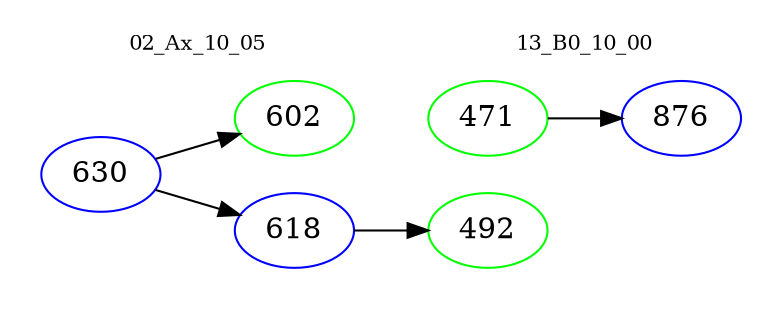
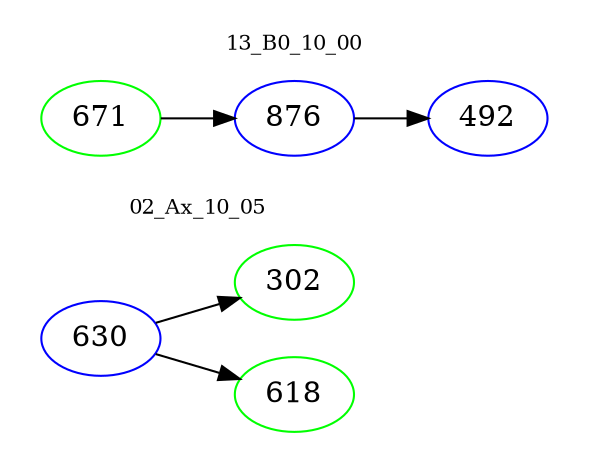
(294, 118) -> (294, 282)
(488, 118) -> (101, 118)
(294, 230) -> (294, 395)
(383, 230) -> (381, 118)
(488, 230) -> (488, 118)
